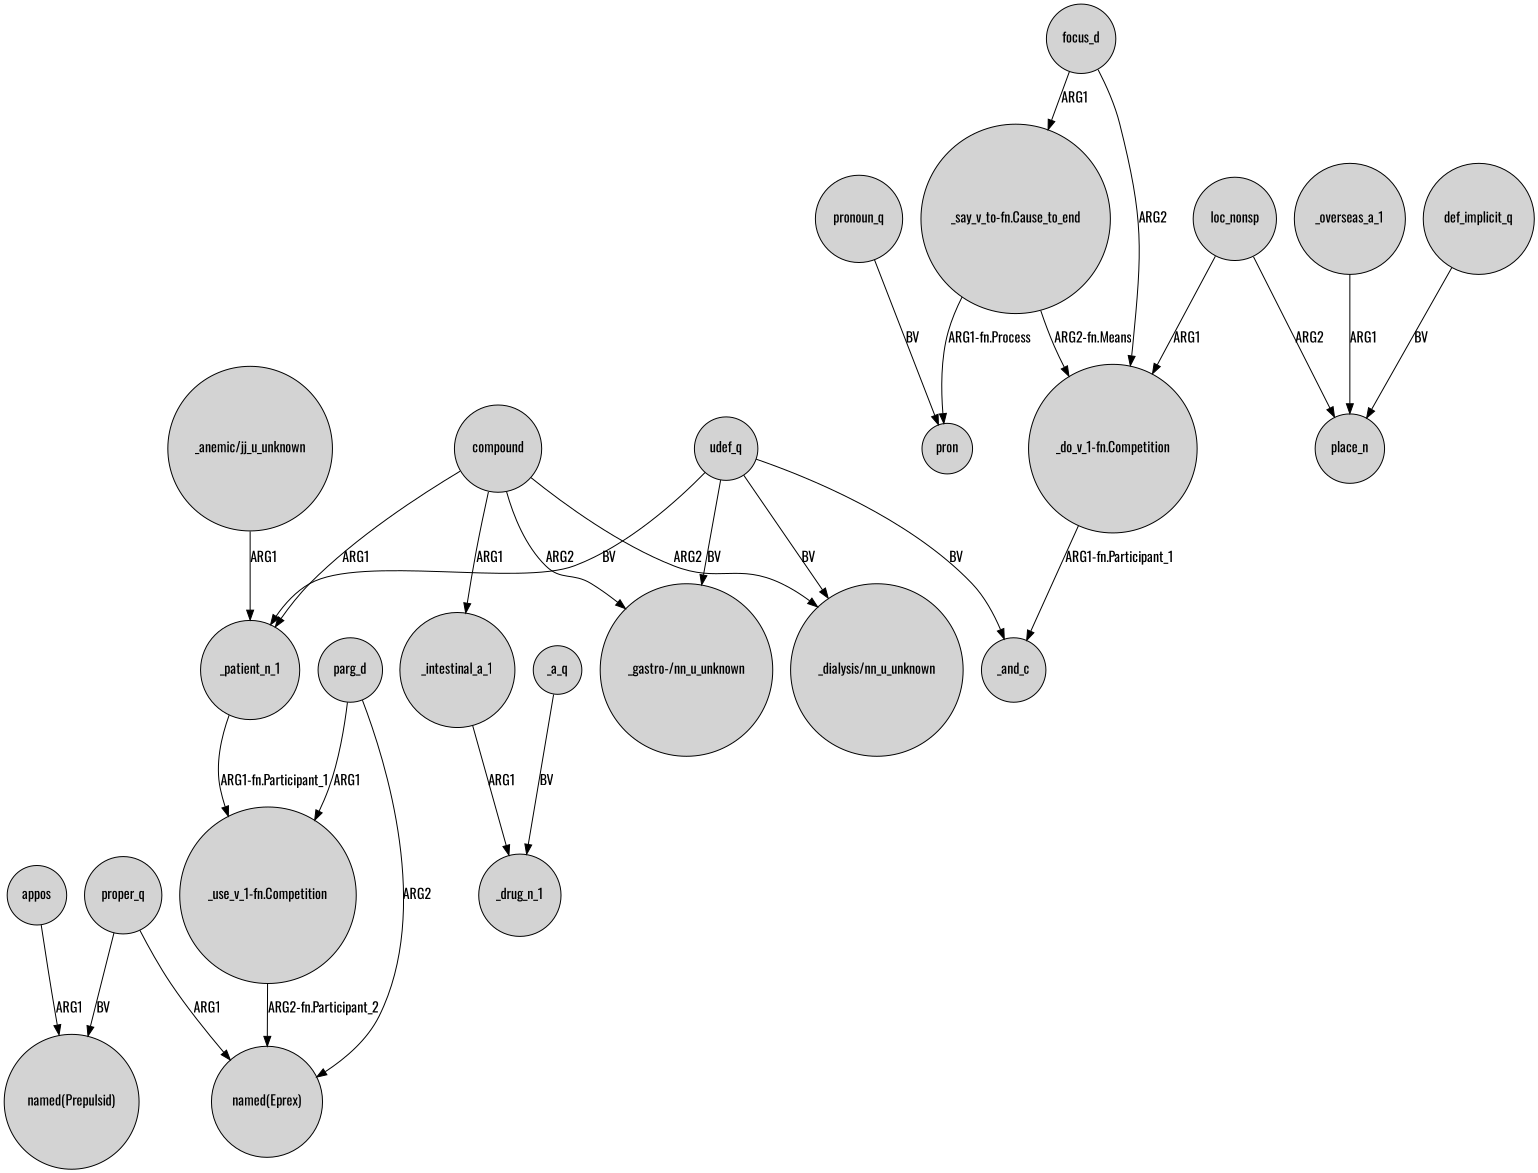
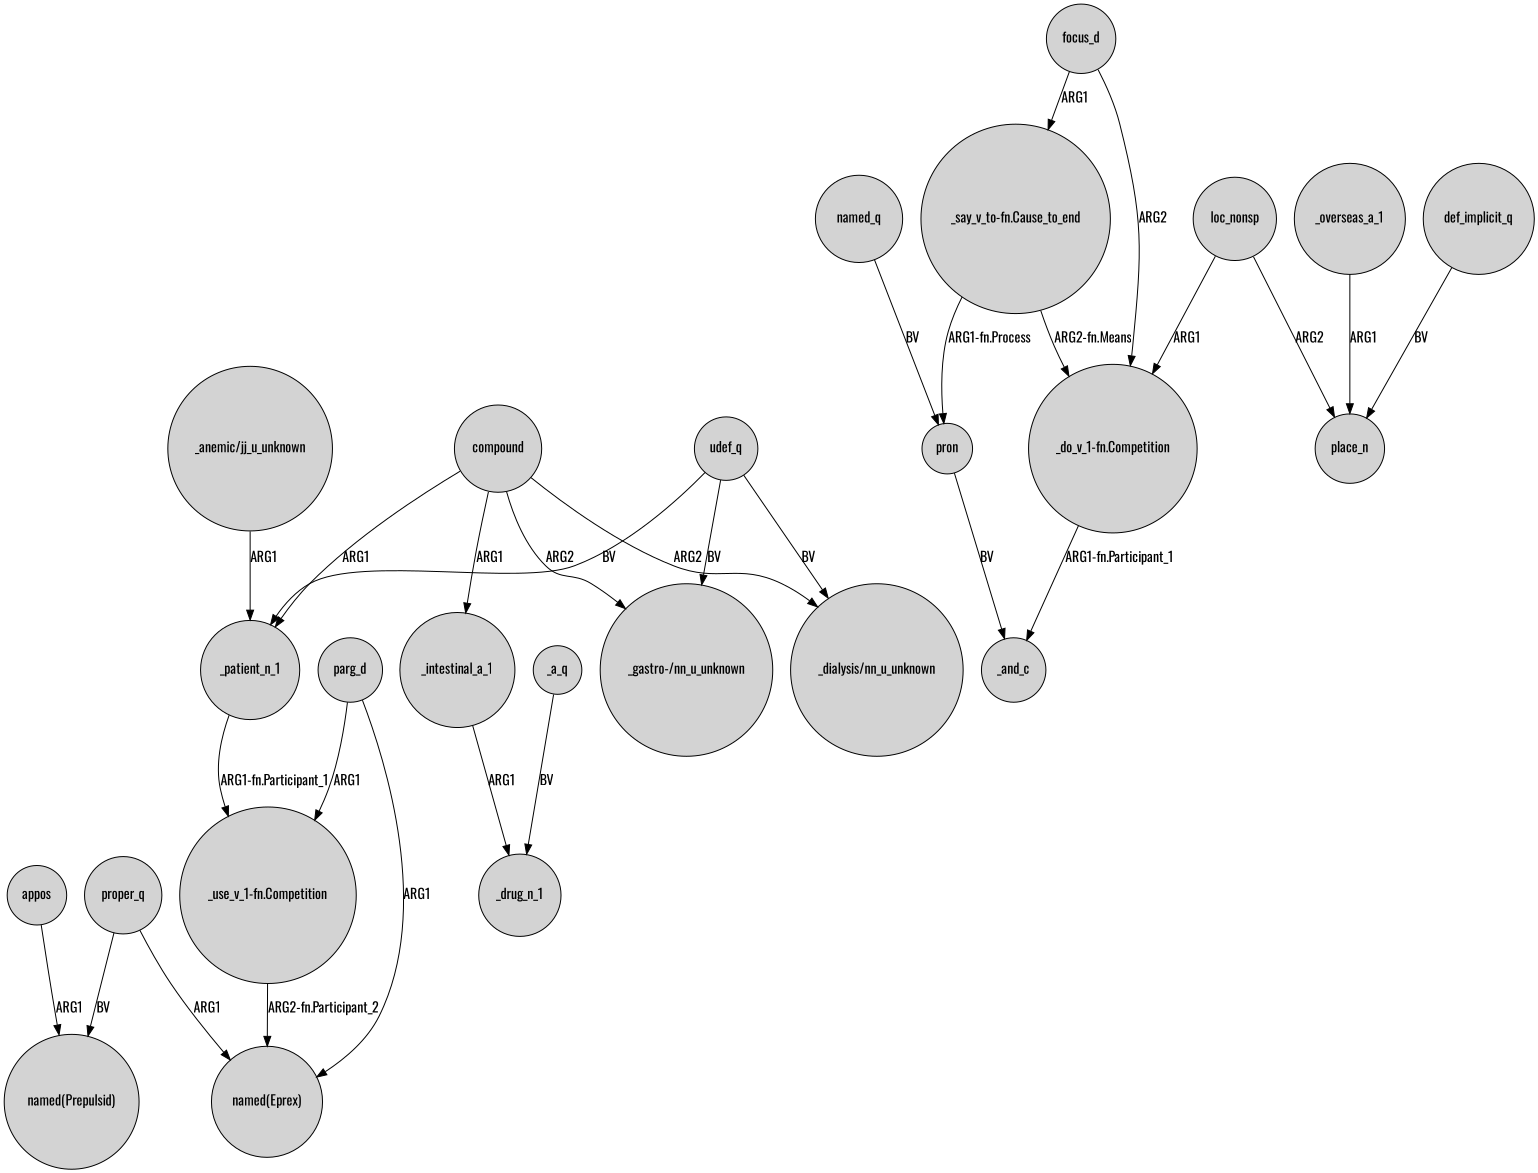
(859, 219) -> (859, 219)
(894, 523) -> (978, 551)
(417, 895) -> (417, 895)
